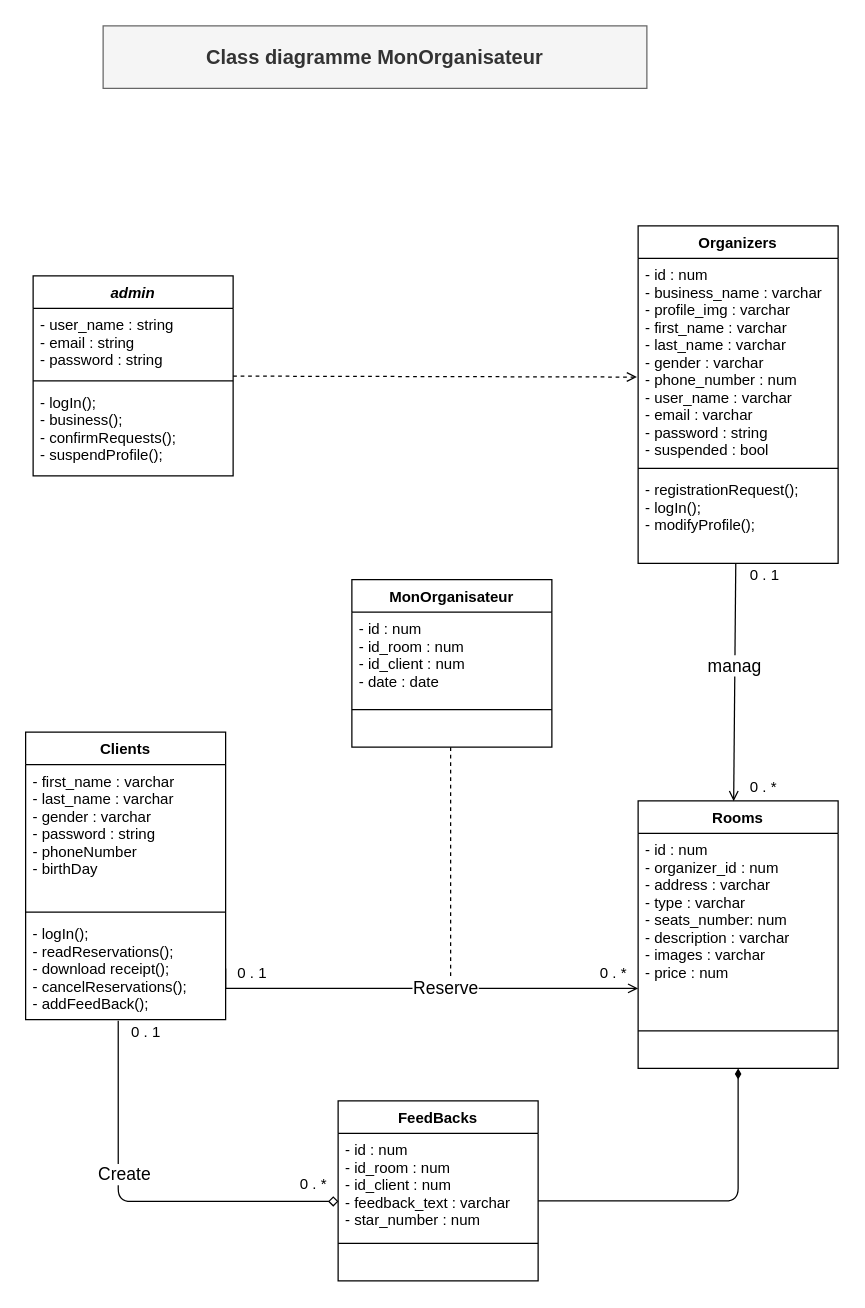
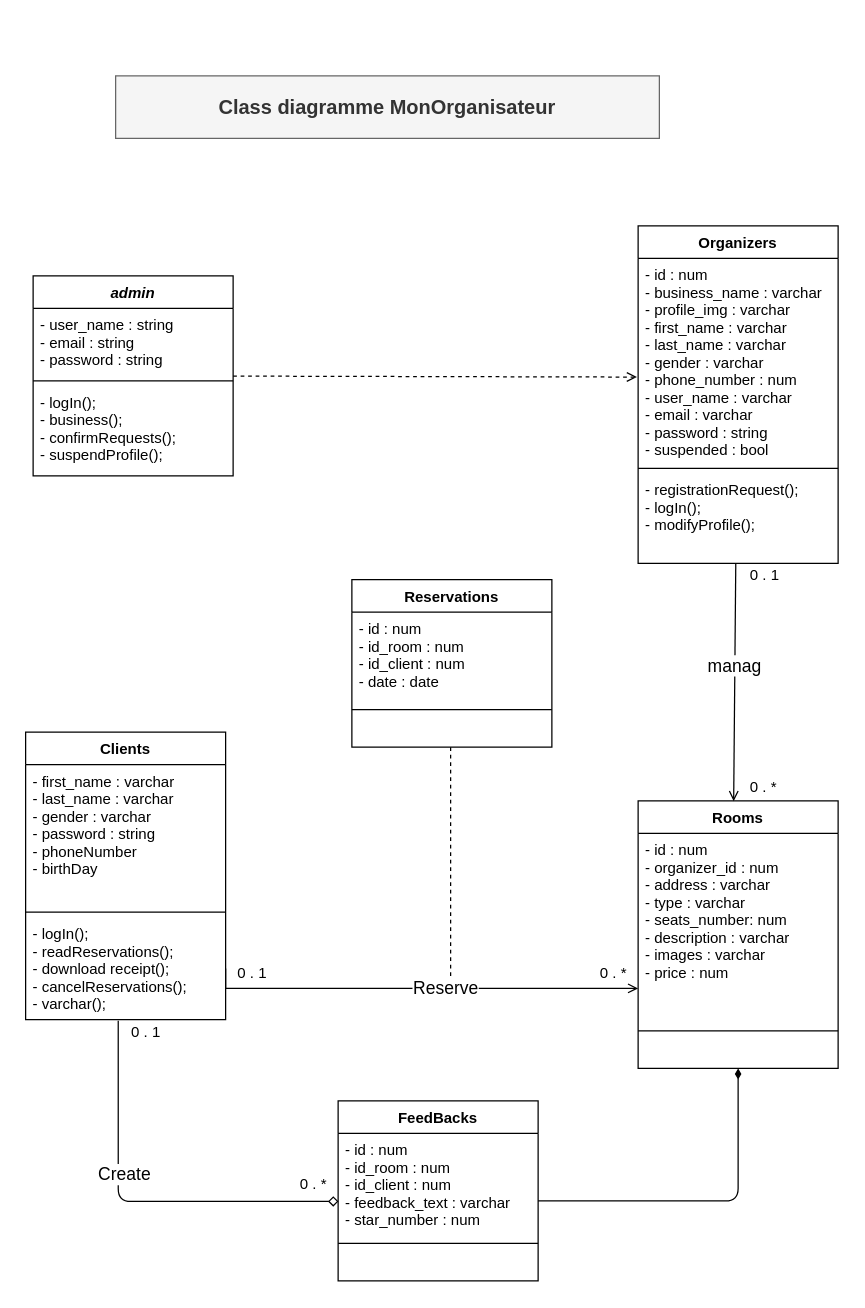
(375, 57) -> (388, 107)
(451, 596) -> (451, 596)
(69, 934) -> (69, 934)
